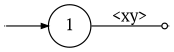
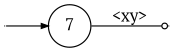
(70, 26) -> (70, 26)
